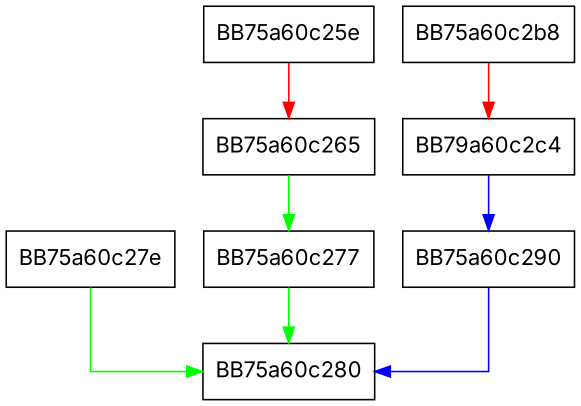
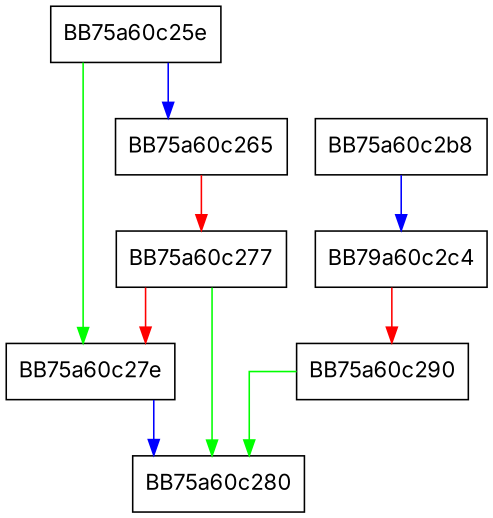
(289, 83) -> (168, 83)
(489, 83) -> (401, 195)
none -> (83, 195)
(289, 195) -> (201, 195)
(489, 195) -> (392, 307)
none -> (146, 307)
(97, 372) -> (154, 420)
(481, 372) -> (249, 382)
